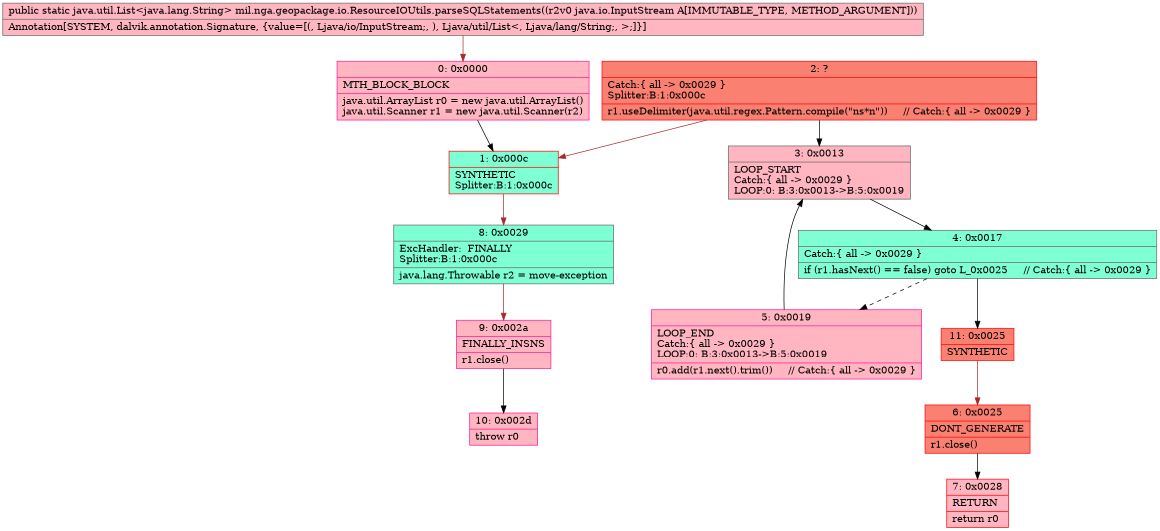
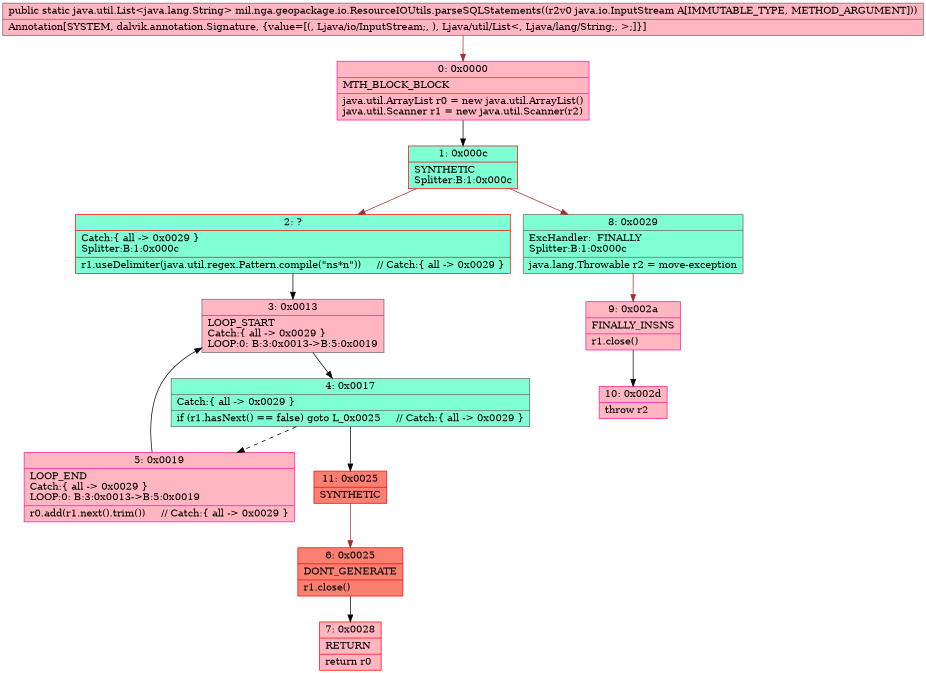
(819, 91) -> (293, 244)
(636, 138) -> (390, 200)
(497, 437) -> (627, 410)
